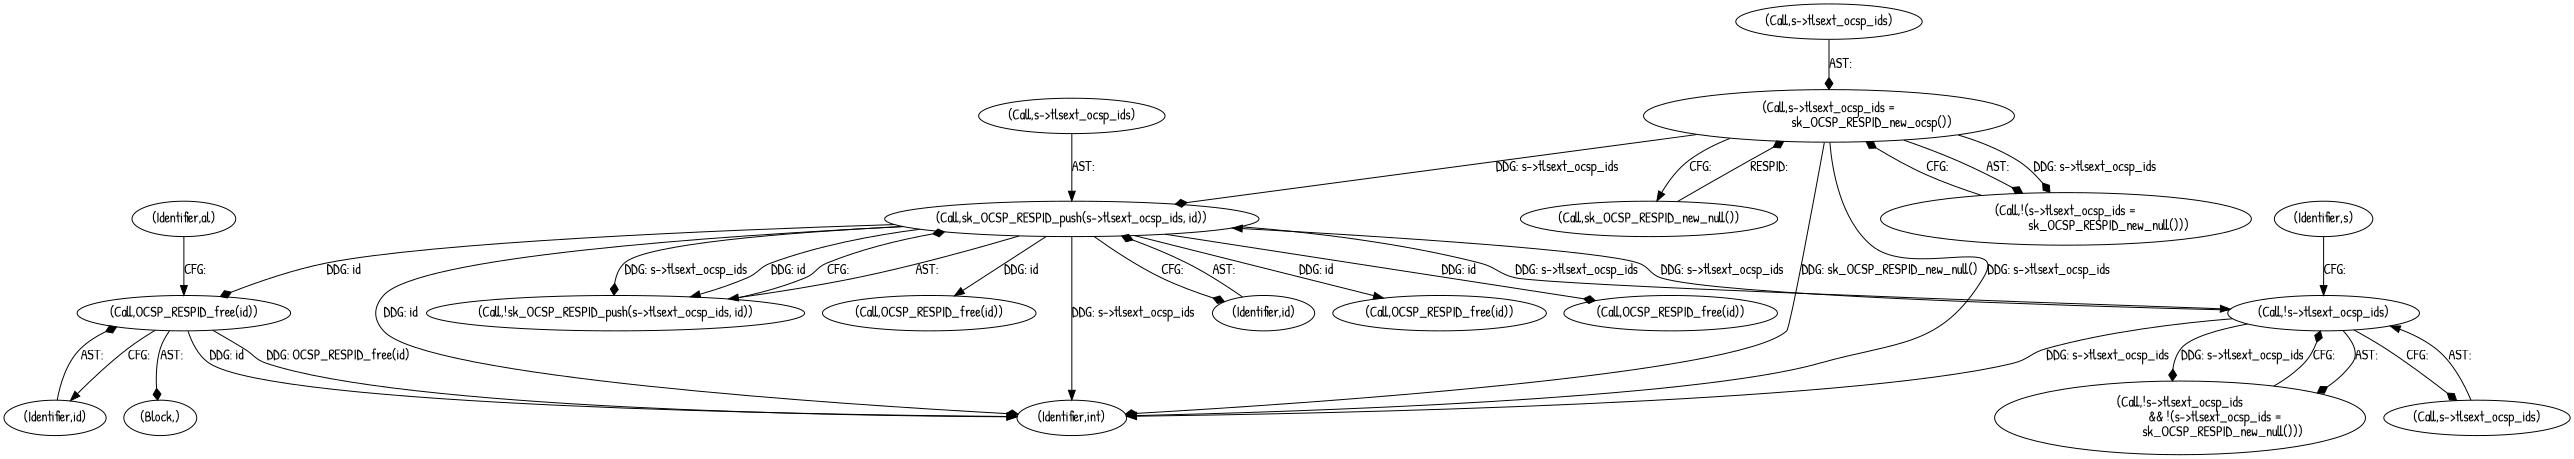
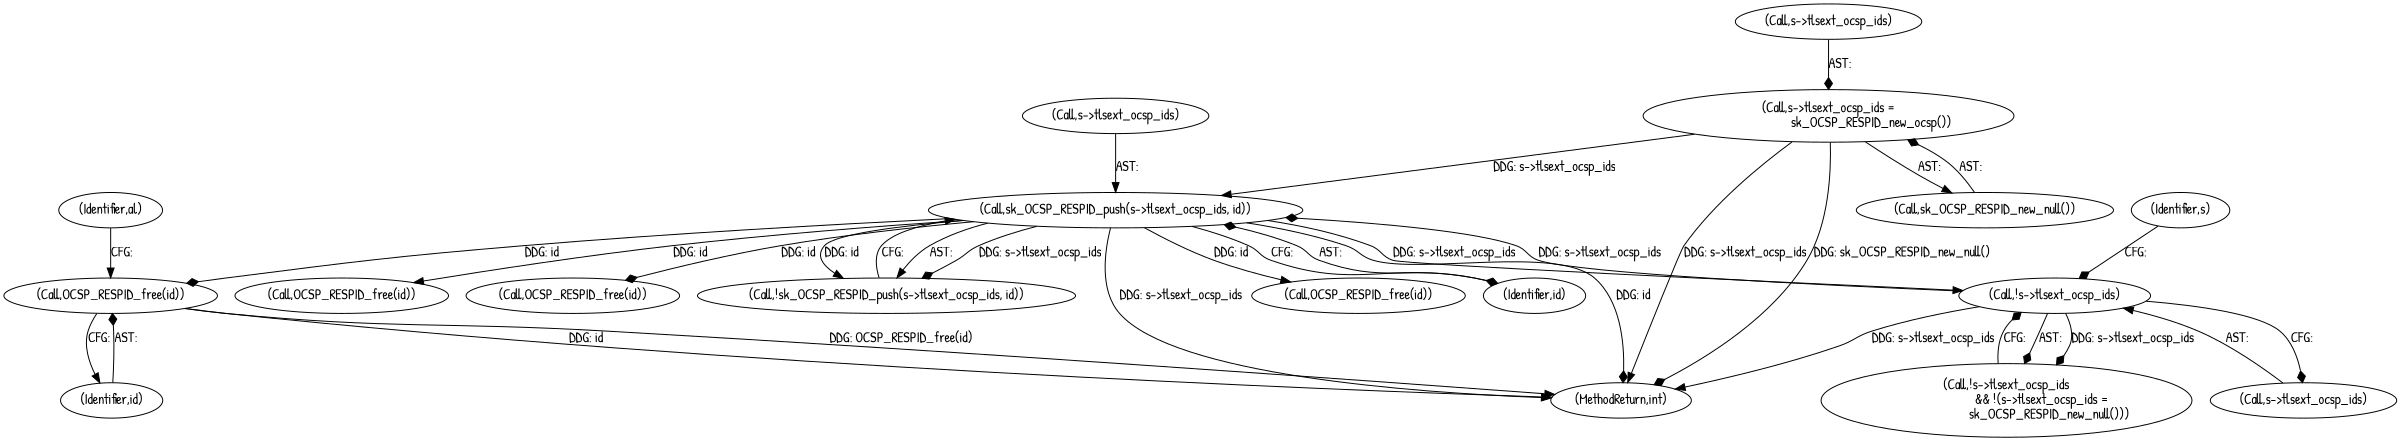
(1702, 167) -> (1931, 167)
(1771, 167) -> (1973, 167)
(1442, 169) -> (1463, 164)
(2066, 219) -> none
(2324, 261) -> (2124, 249)
(830, 262) -> (894, 237)
(1683, 282) -> (1528, 254)
(160, 418) -> none
(1072, 418) -> (1621, 400)
